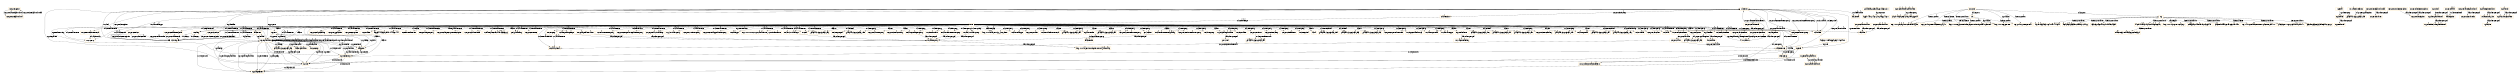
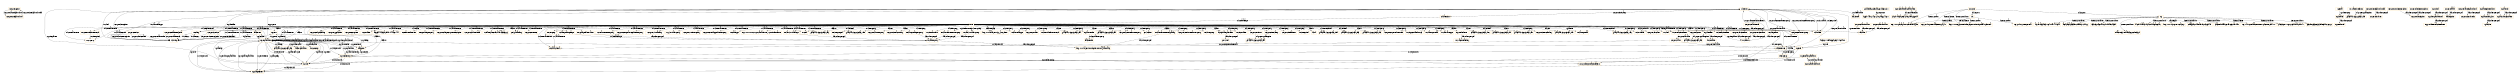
(747, 10) -> (965, 60)
(1999, 12) -> none
(1911, 13) -> (1911, 13)
(2441, 13) -> (2441, 13)
(2456, 13) -> (2456, 13)
(2487, 17) -> (2487, 17)
(2002, 25) -> none
(2435, 25) -> (2435, 25)
(944, 26) -> none
(455, 29) -> (455, 29)
(637, 29) -> (637, 29)
(742, 29) -> (742, 29)
(966, 29) -> (966, 29)
(1569, 29) -> (1569, 29)
(1630, 29) -> (1630, 29)
(1643, 29) -> (1643, 29)
(1668, 29) -> (1668, 29)
(1681, 29) -> (1681, 29)
(2138, 29) -> (2135, 18)
(655, 33) -> (655, 33)
(1225, 33) -> (1225, 33)
(1601, 33) -> none
(1666, 33) -> (1666, 33)
(309, 36) -> (194, 48)
(95, 37) -> (95, 37)
(616, 37) -> (616, 37)
(1264, 37) -> (1264, 37)
(1744, 37) -> (1744, 37)
(1759, 37) -> (1759, 37)
(1047, 39) -> (1131, 41)
none -> (957, 45)
